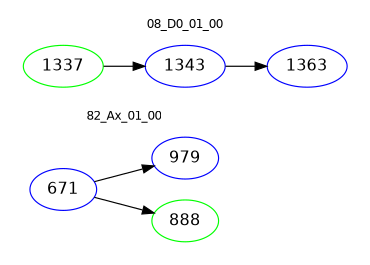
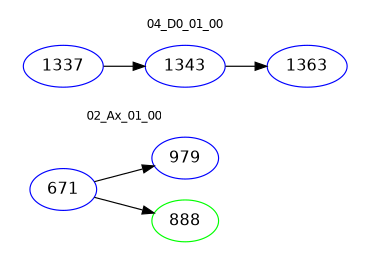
(185, 25) -> (185, 25)
(63, 66) -> (63, 66)
(124, 117) -> (124, 117)
